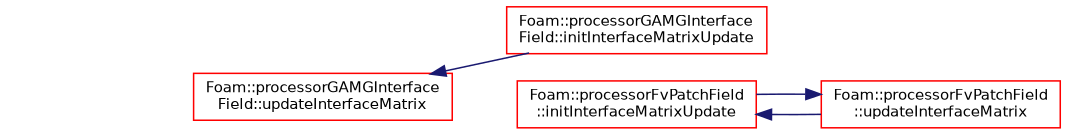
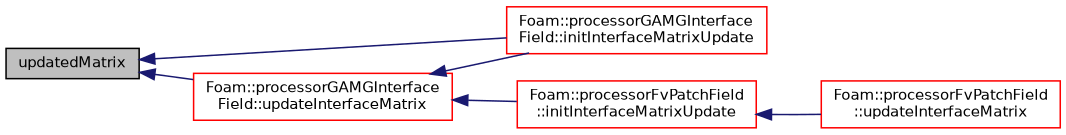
none -> (73, 64)
(781, 94) -> (492, 101)
